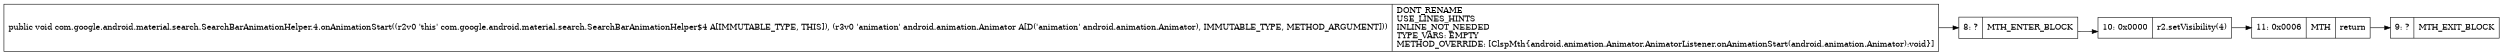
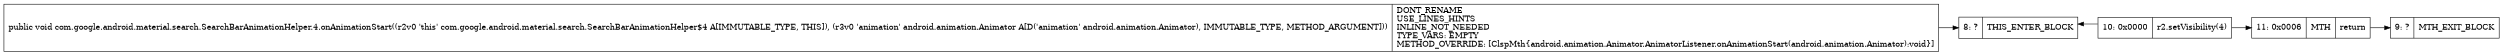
(2030, 27) -> (2030, 27)
(2085, 32) -> (2091, 24)
